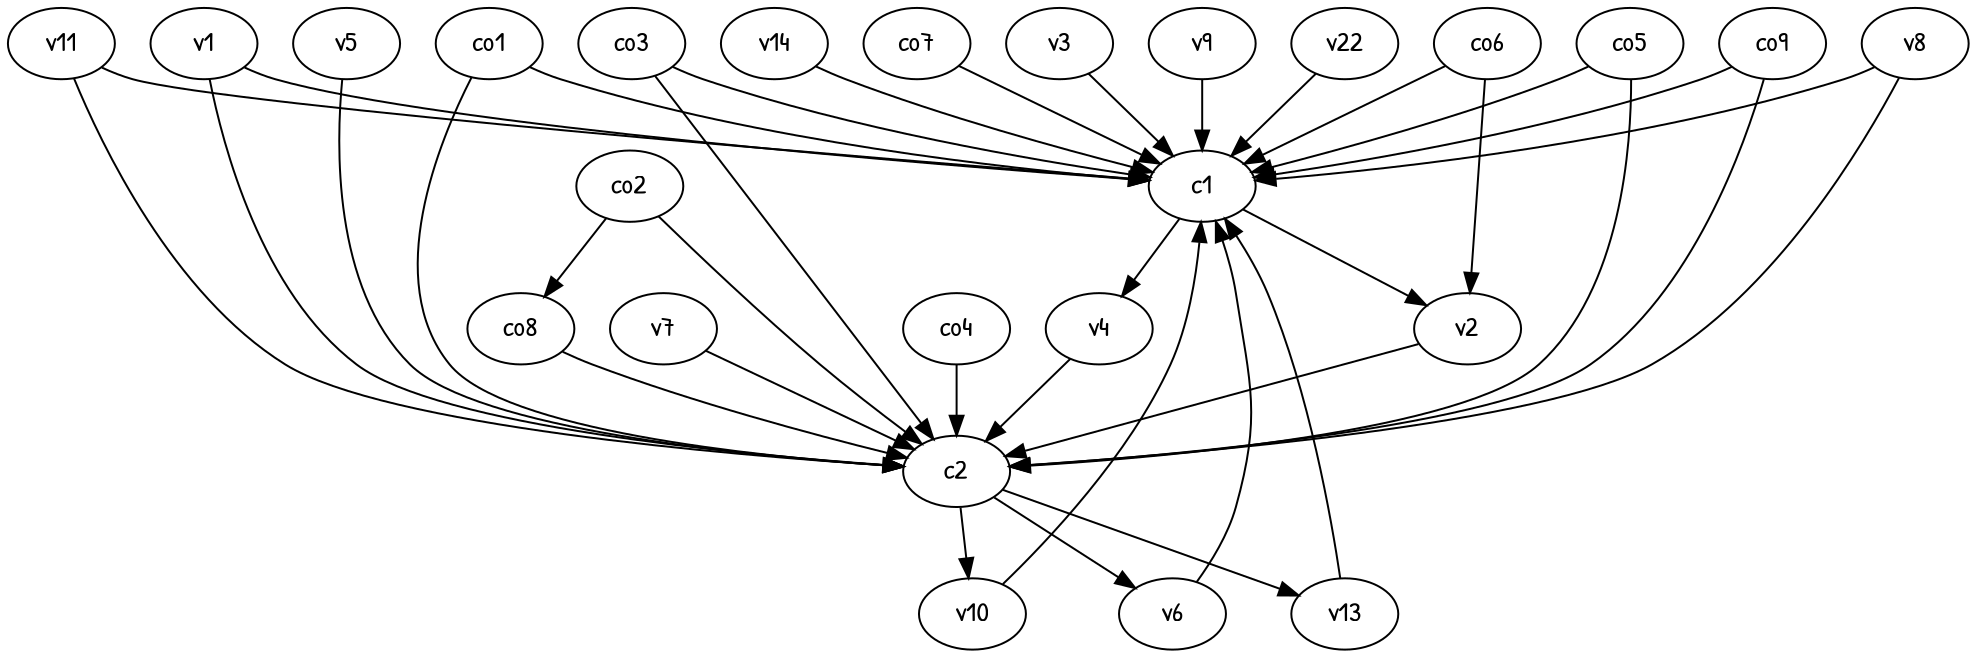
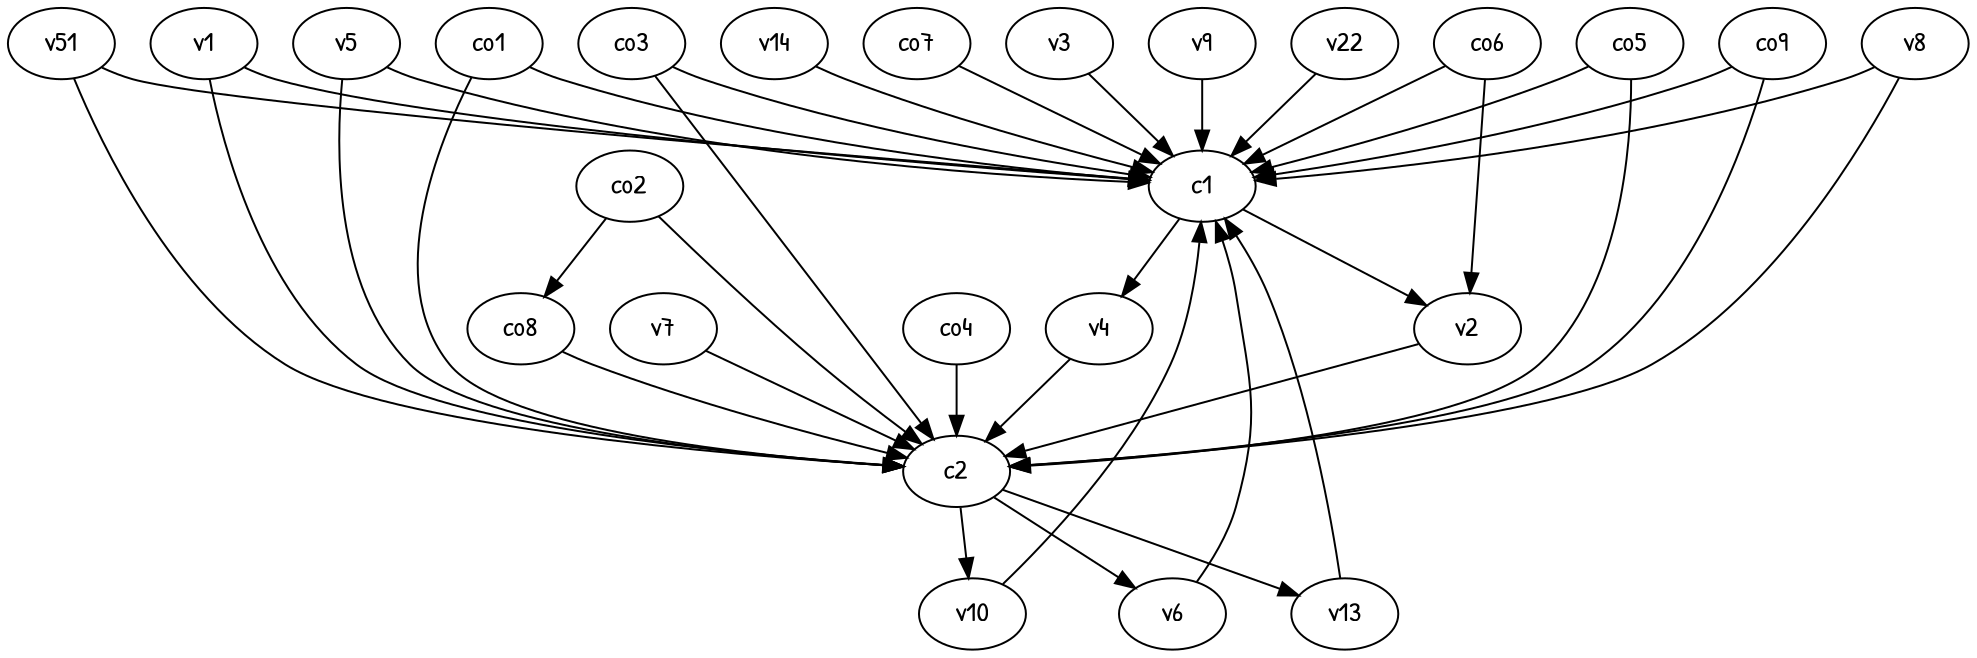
(61, 44) -> (61, 44)
none -> (754, 148)
